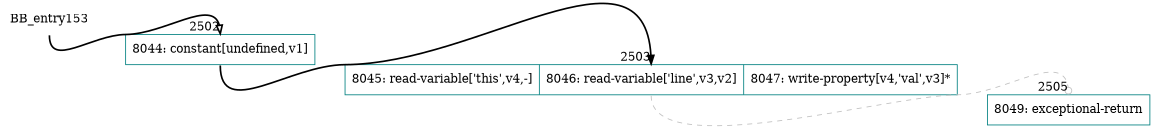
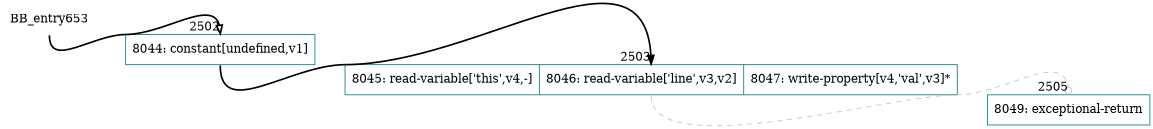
(49, 19) -> (49, 19)
